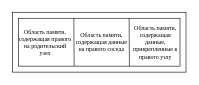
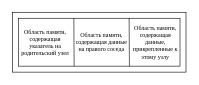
(45, 42) -> (45, 42)
(156, 42) -> (156, 42)
